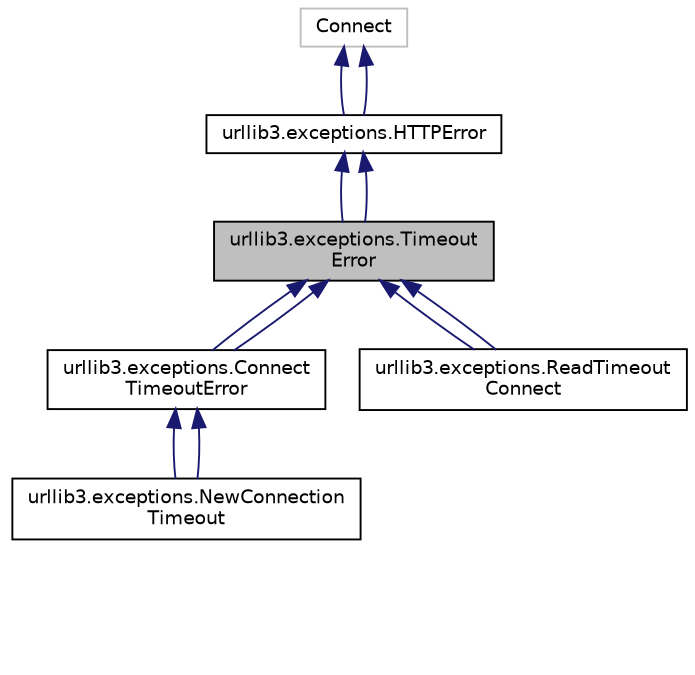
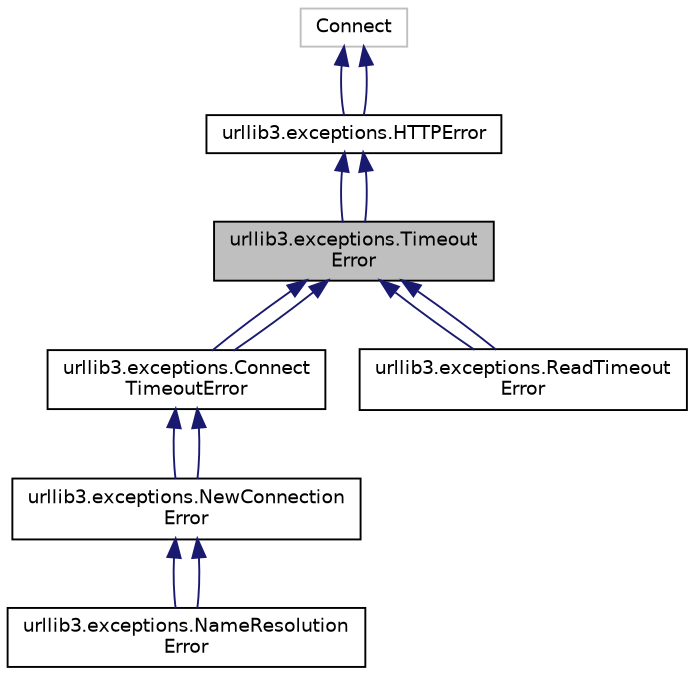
(523, 380) -> (523, 380)
(186, 509) -> (186, 509)
none -> (186, 637)
